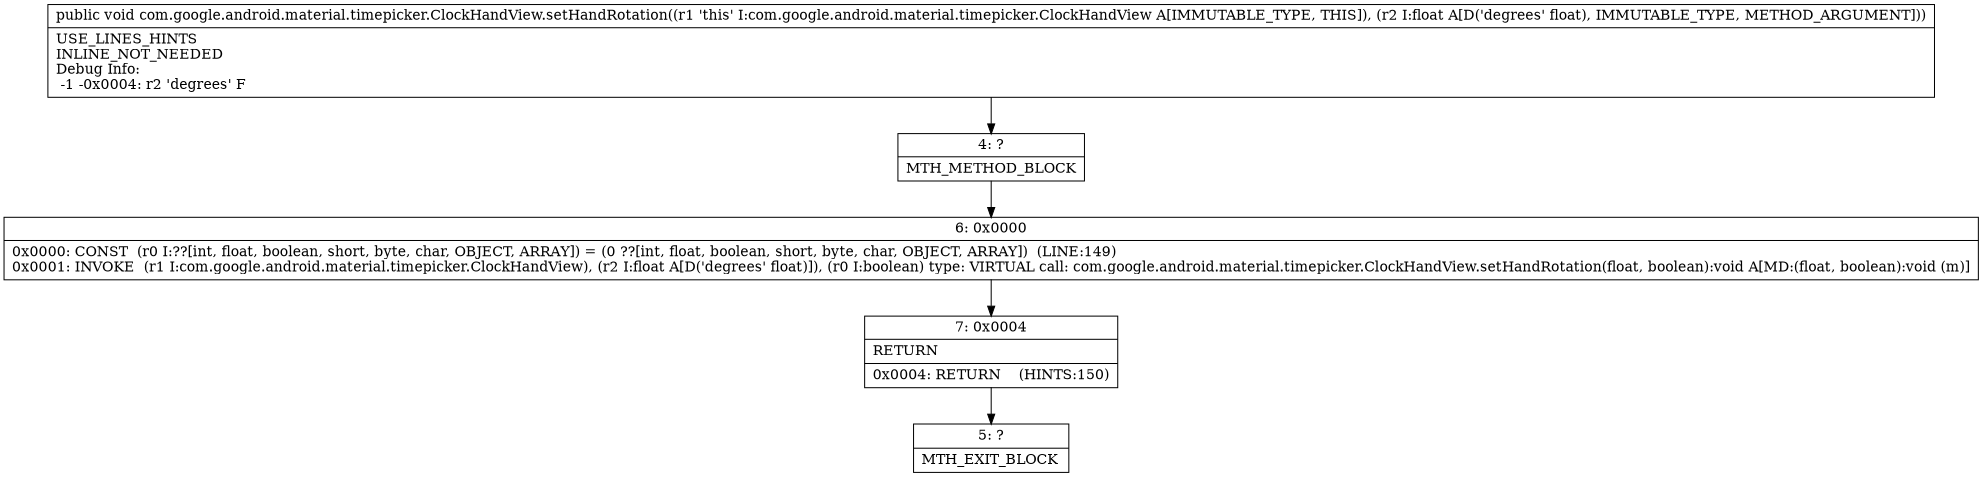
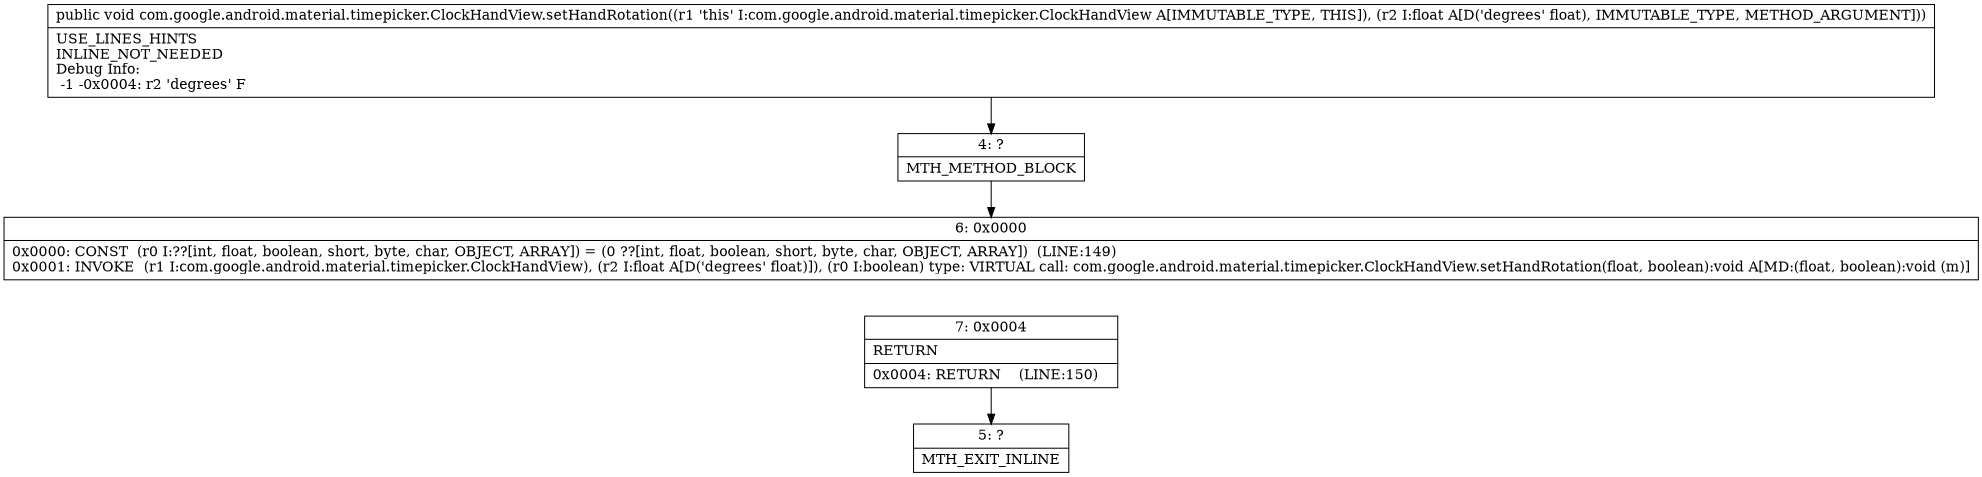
(991, 293) -> none
(991, 375) -> (986, 375)
(990, 460) -> (991, 460)
